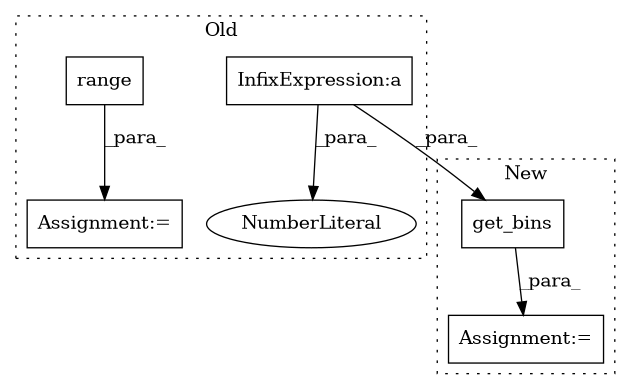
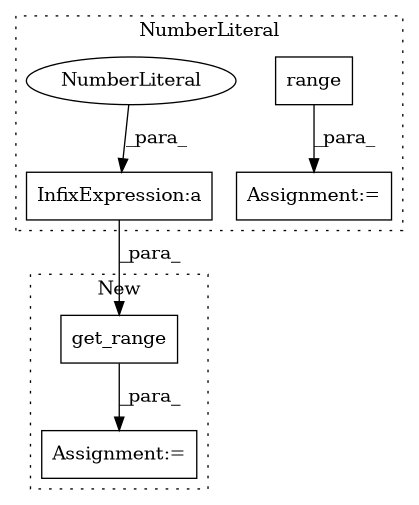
(221, 31) -> (209, 31)
(316, 145) -> (126, 132)
(513, 224) -> (119, 339)
